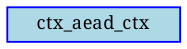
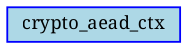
(94, 25) -> (94, 25)
